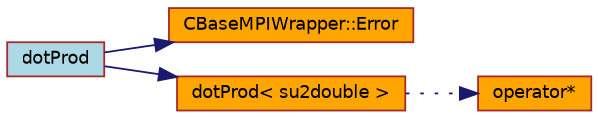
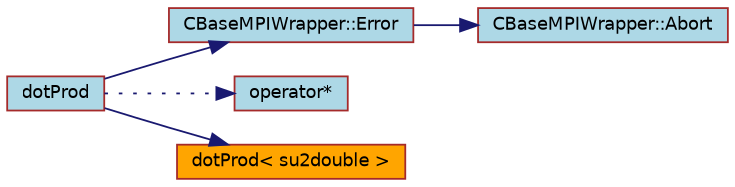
(291, 25) -> (291, 25)
none -> (603, 25)
(433, 93) -> (160, 93)
(535, 93) -> (291, 93)
